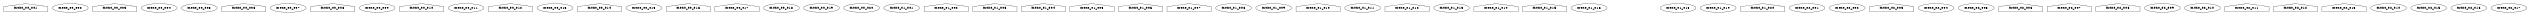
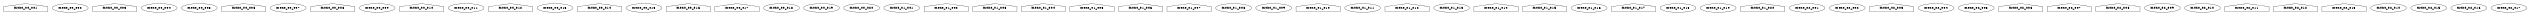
none -> (1634, 8)
